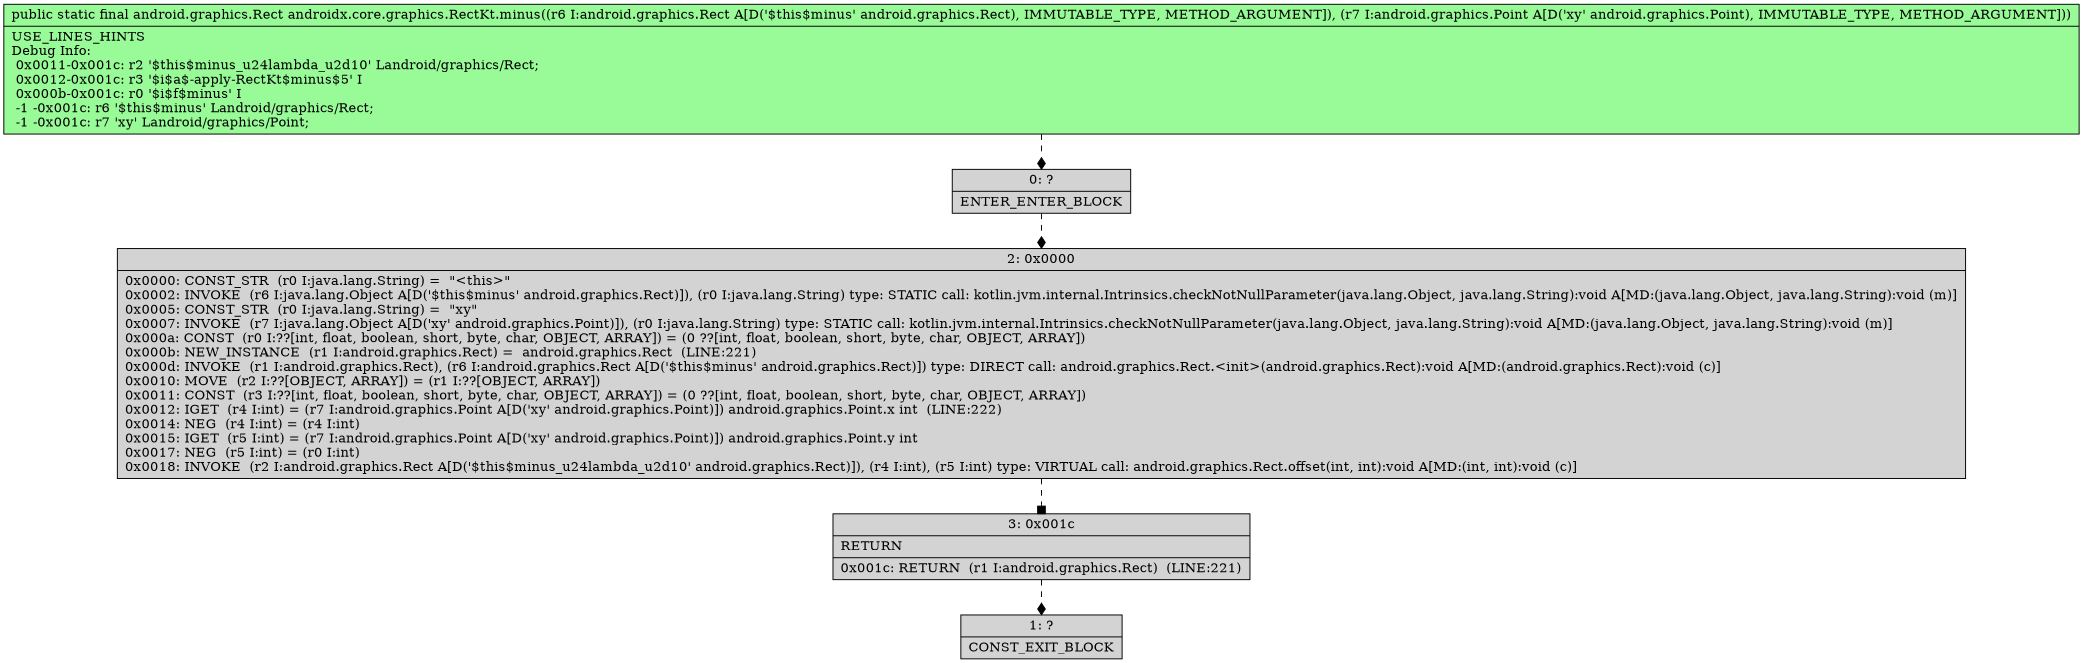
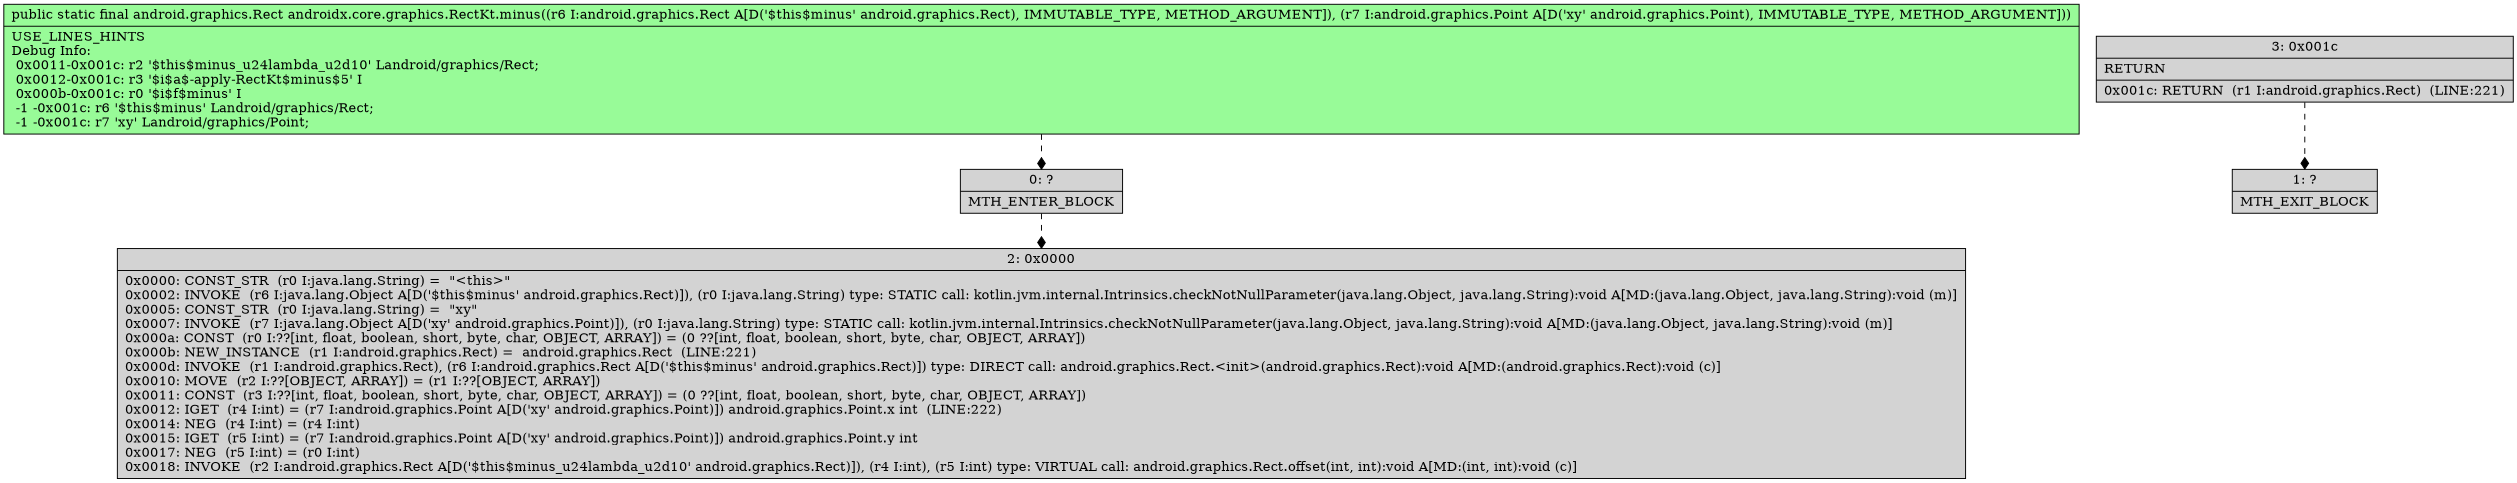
(1041, 202) -> (1041, 202)
(1041, 491) -> none
(1041, 647) -> (2305, 202)
